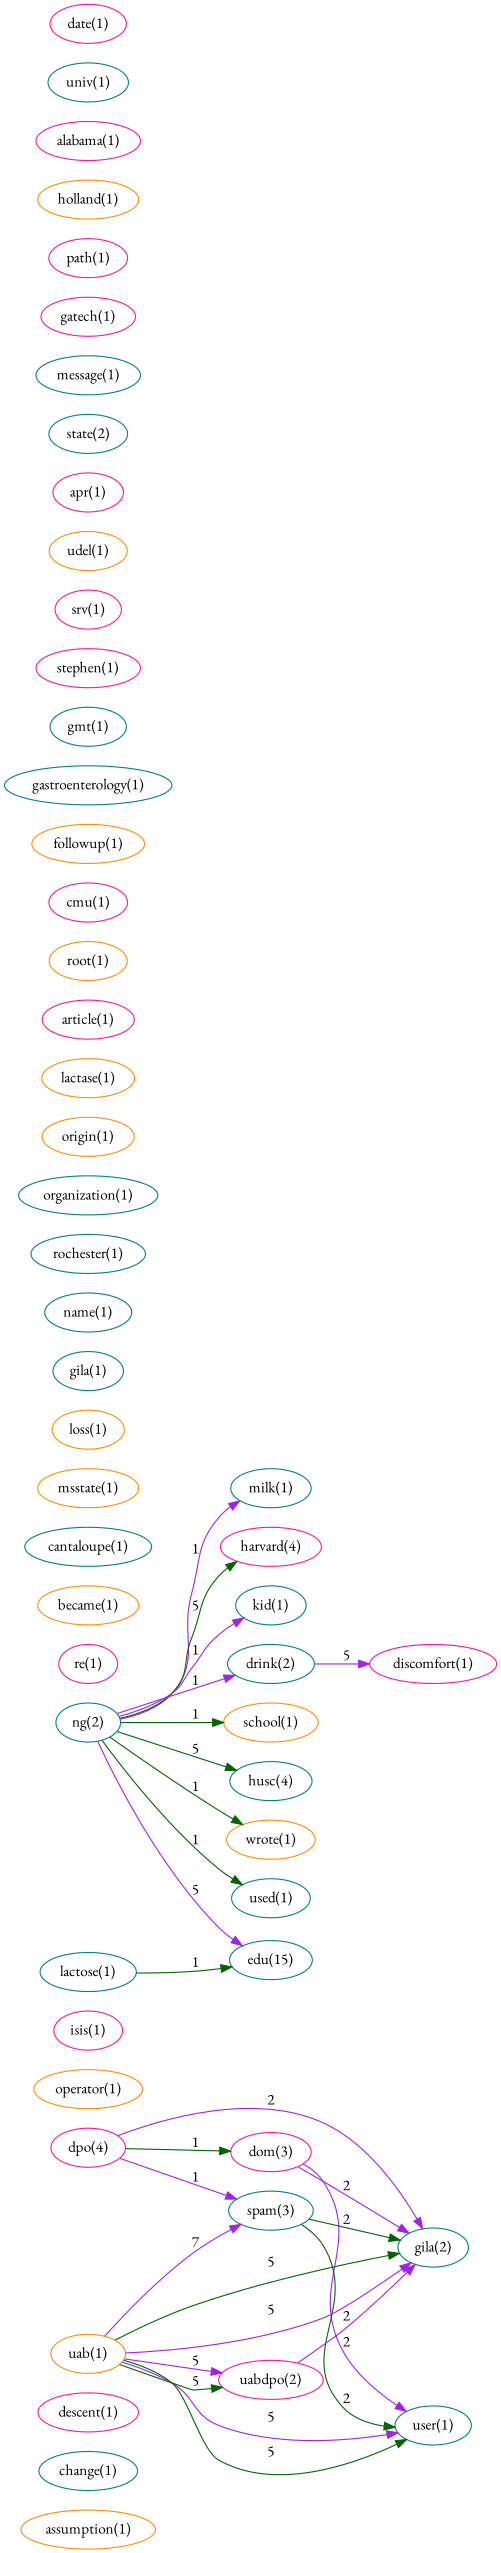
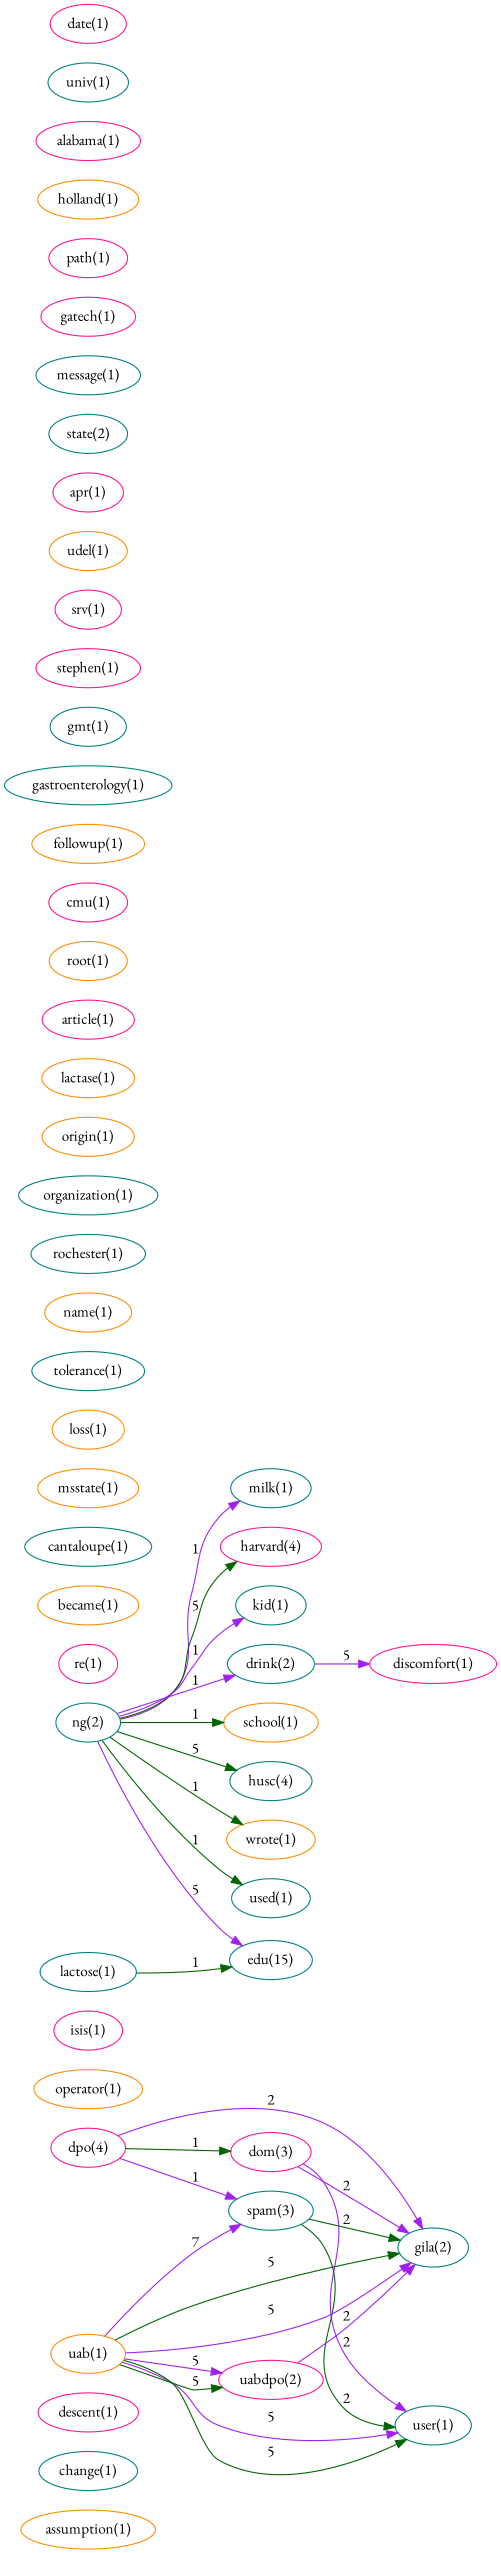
(88, 1313) -> (88, 1313)
(88, 1371) -> (88, 1371)
